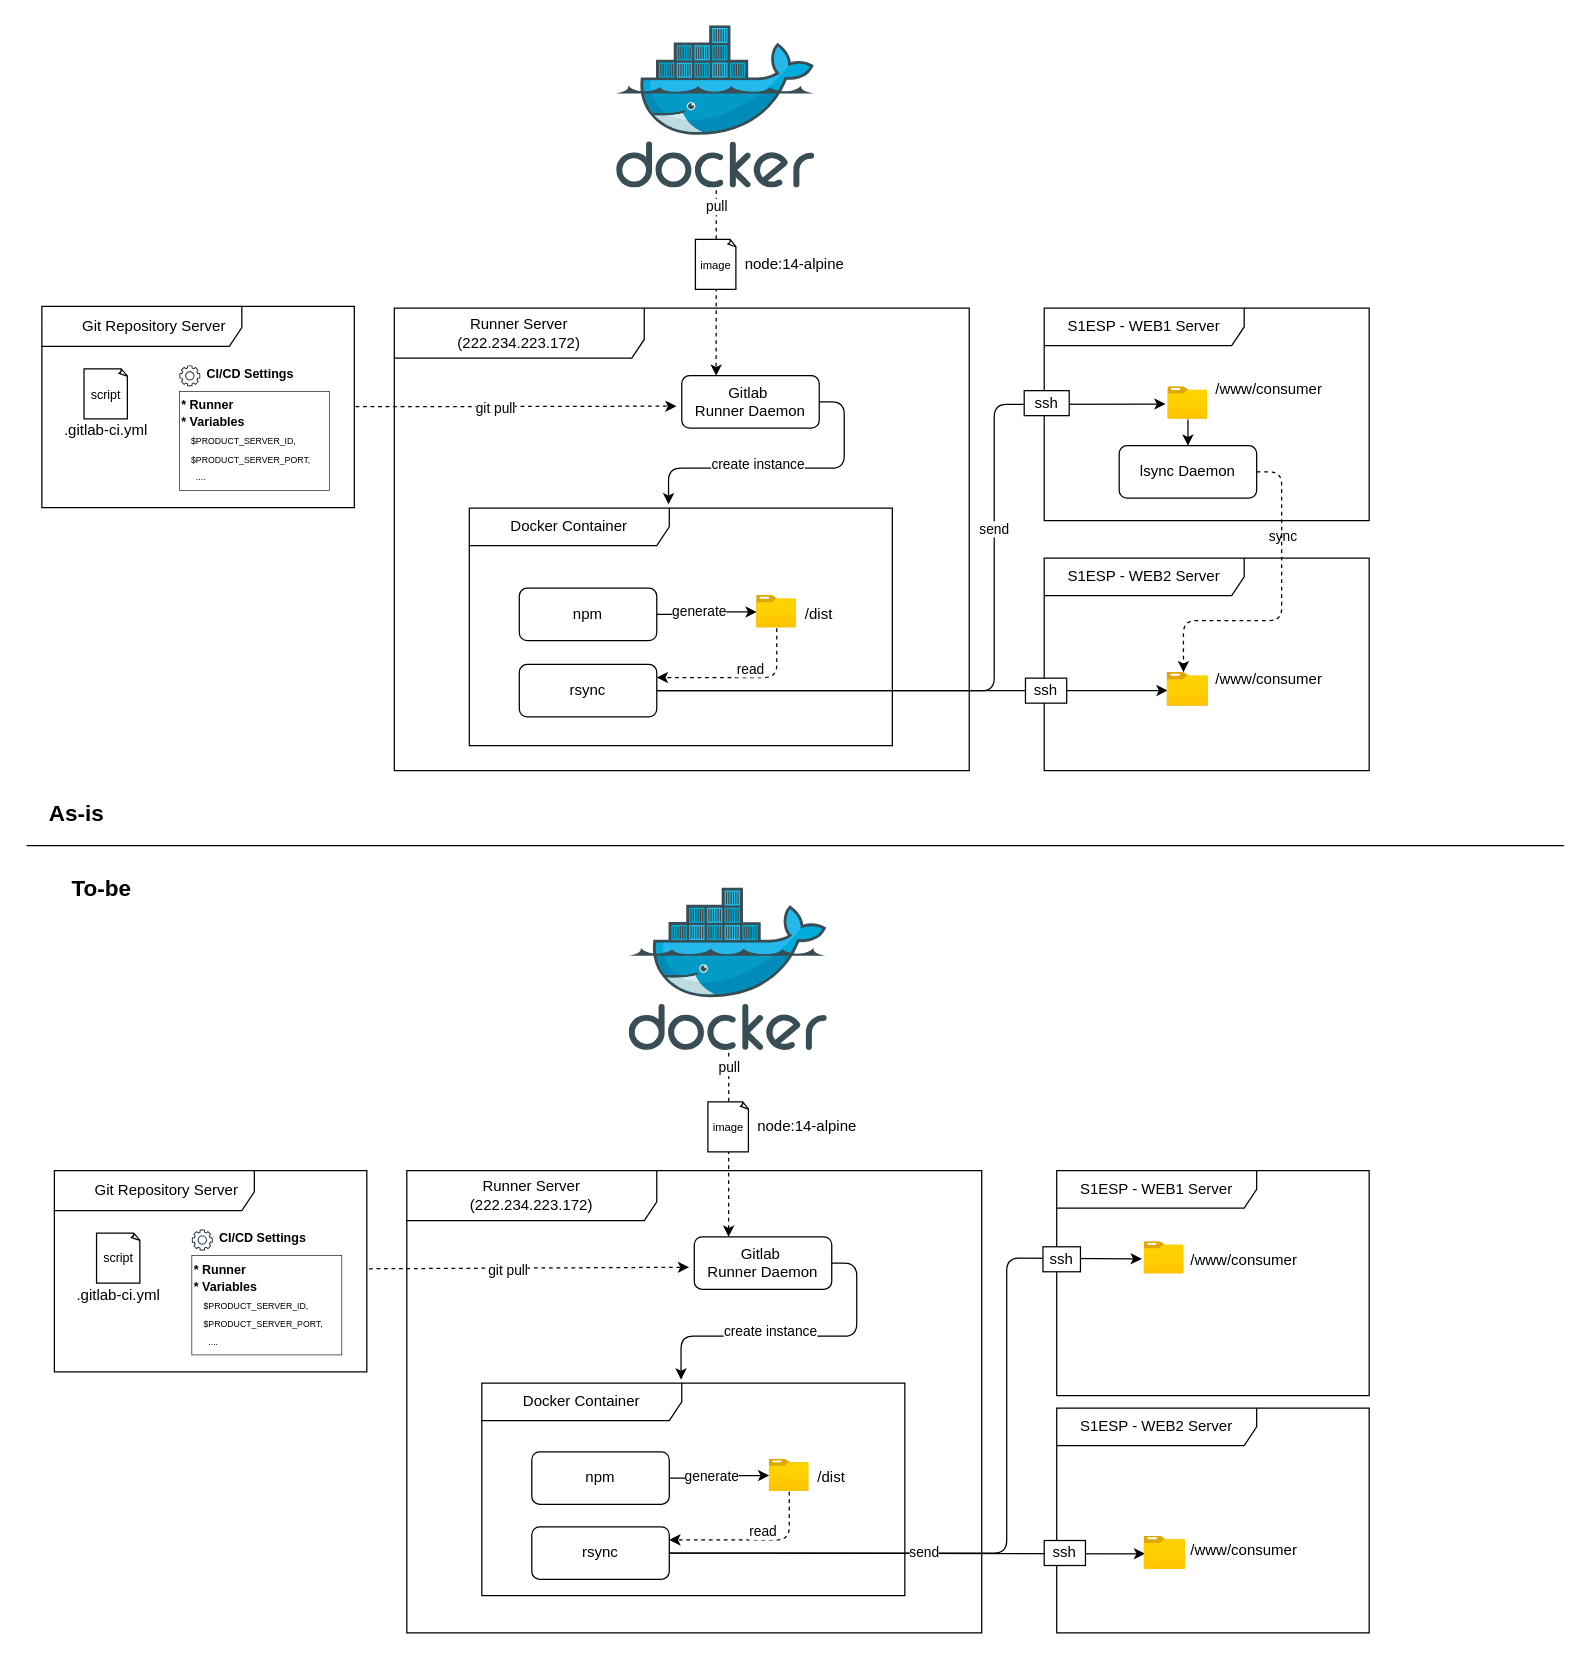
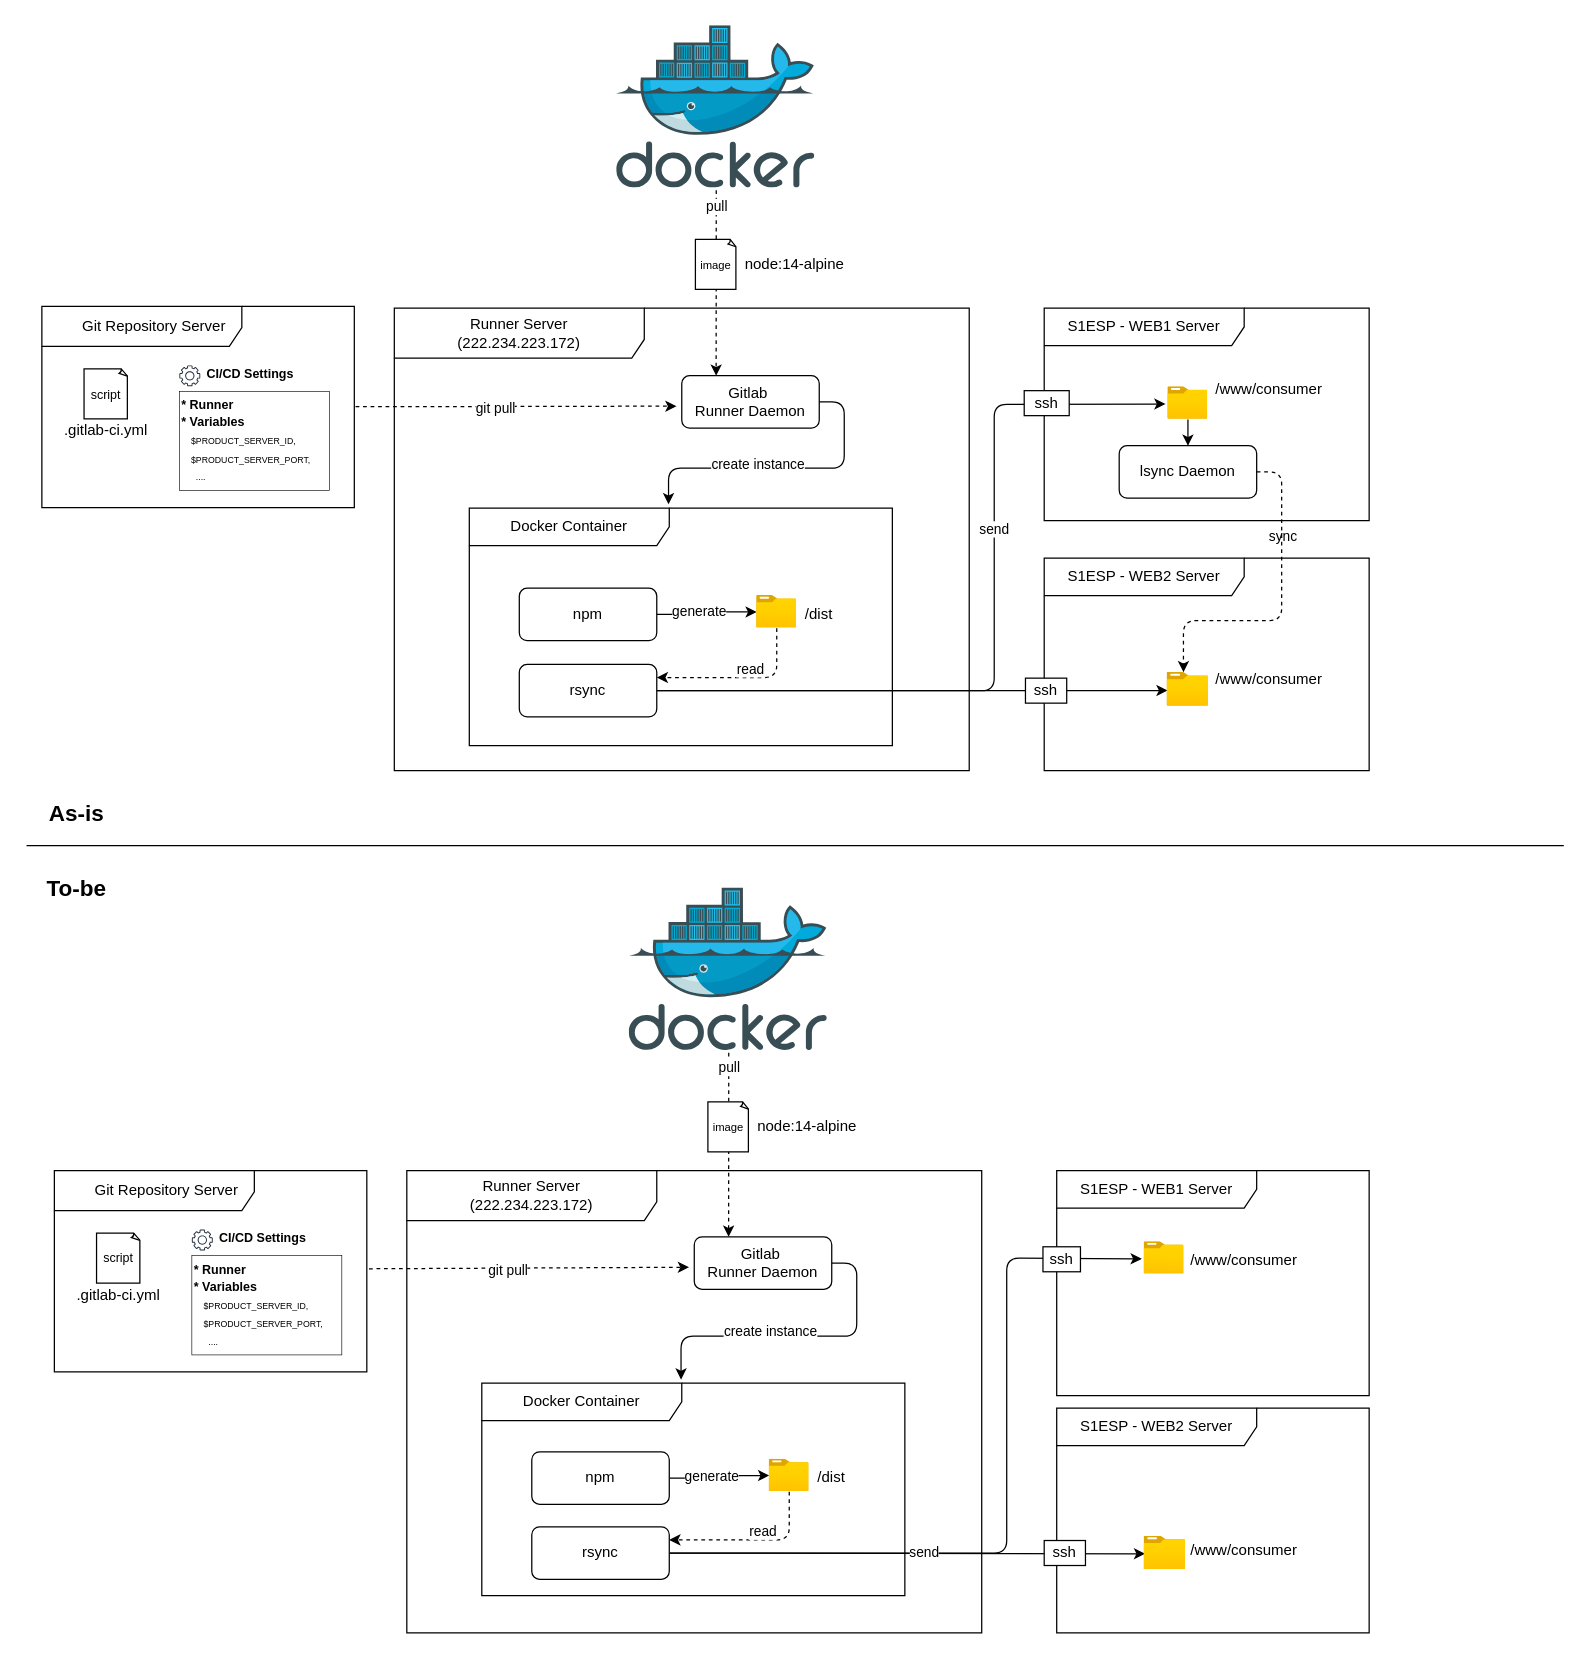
(102, 889) -> (77, 889)
